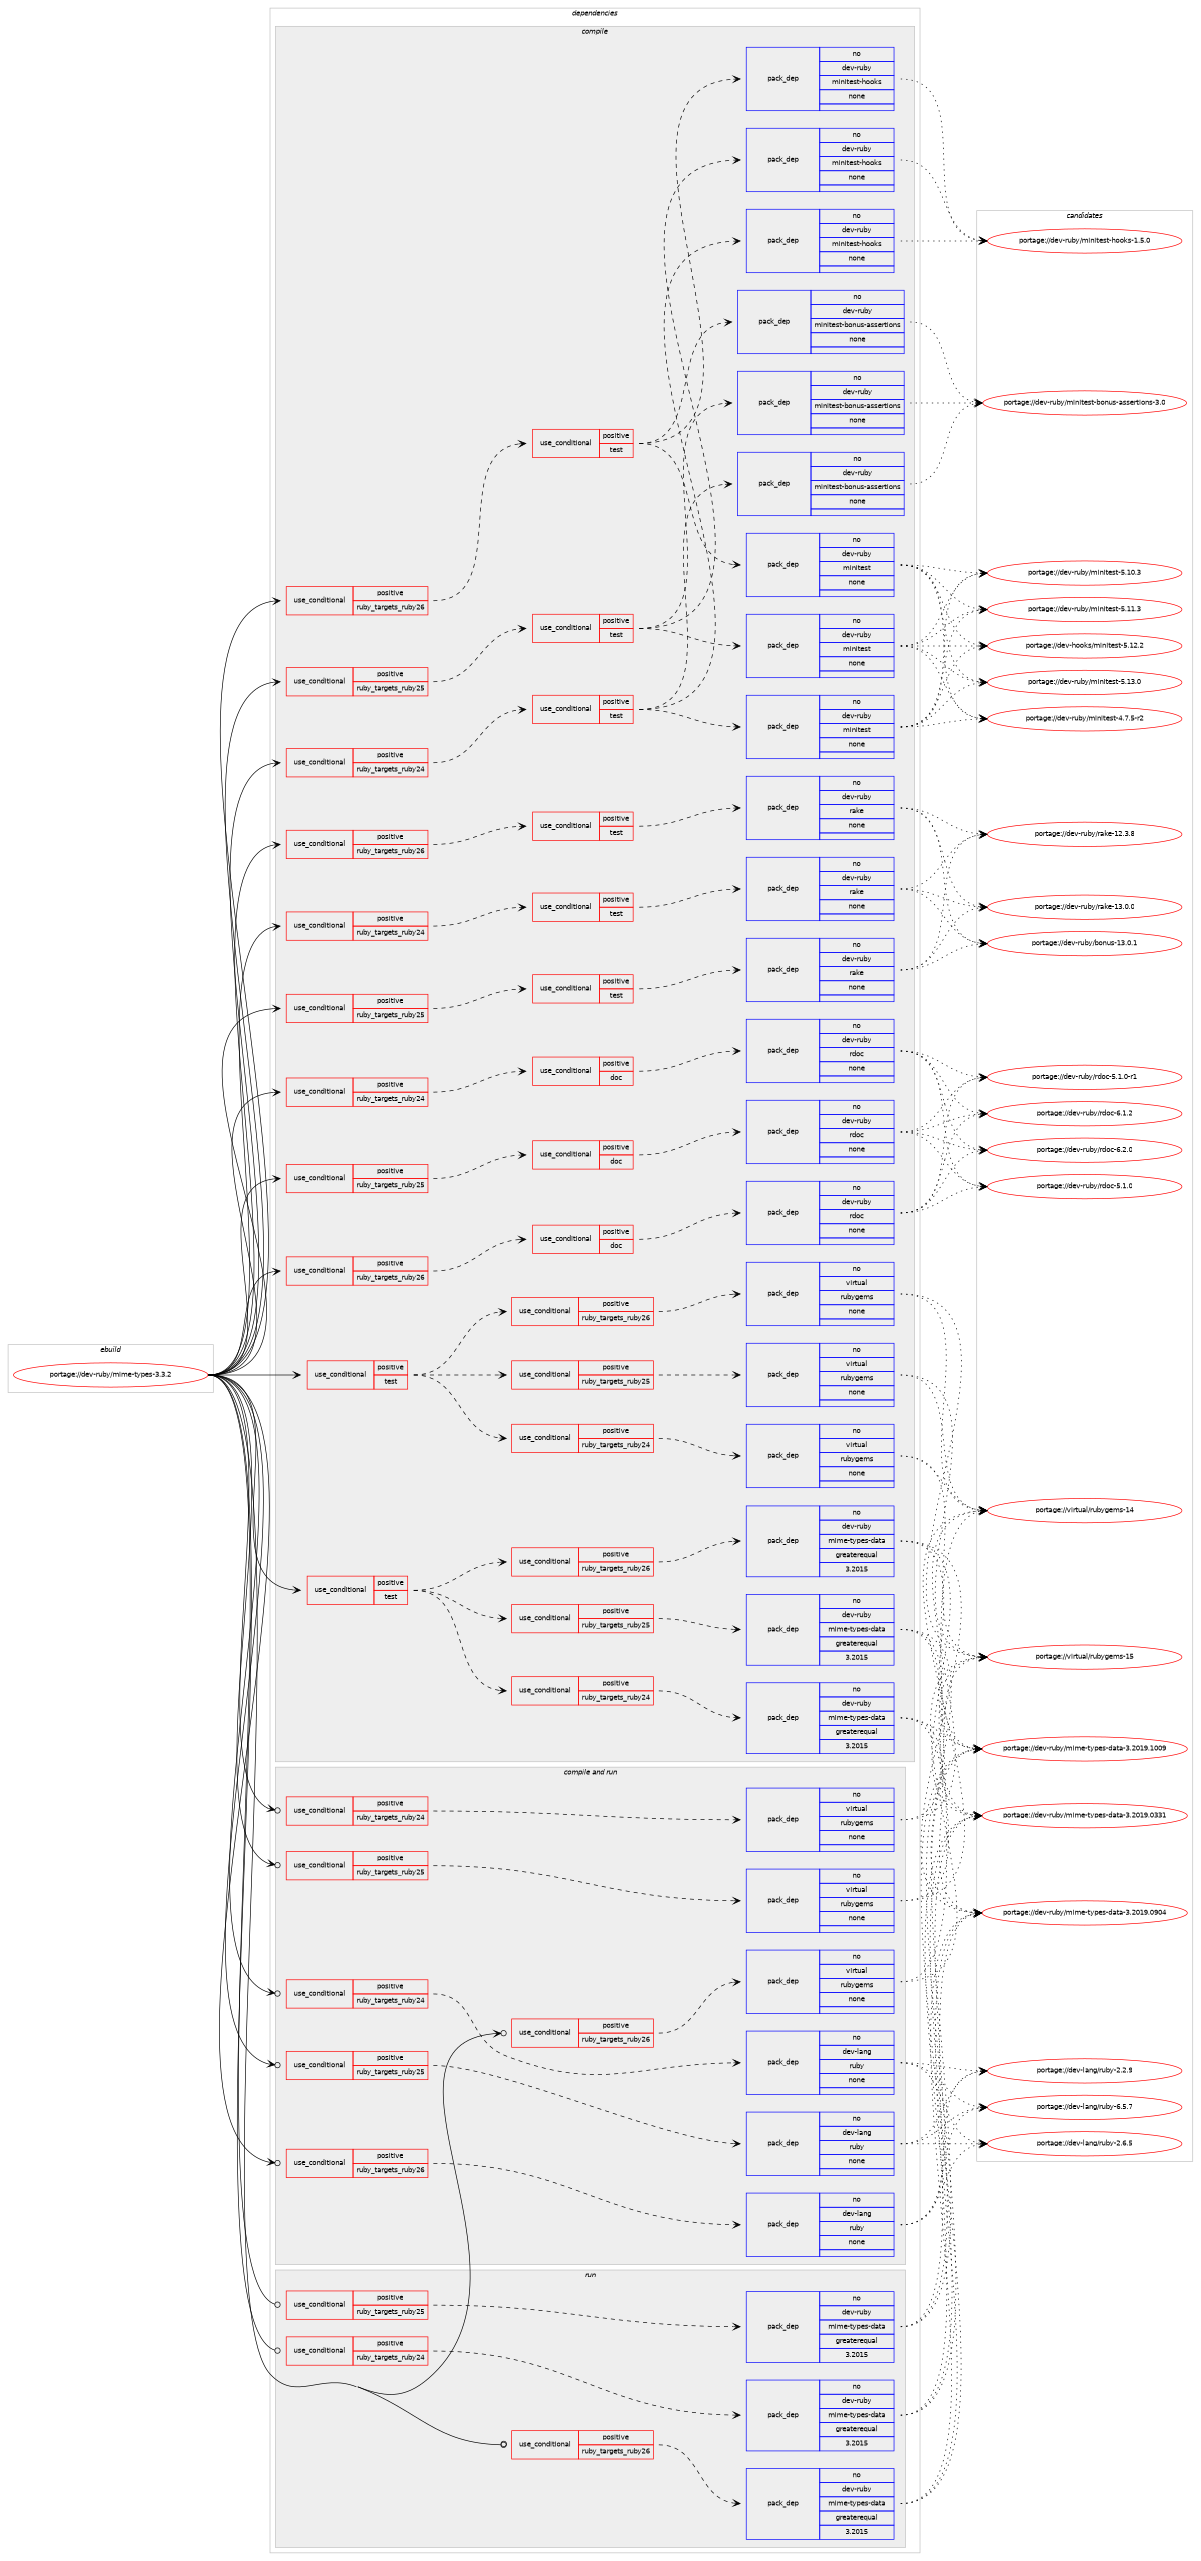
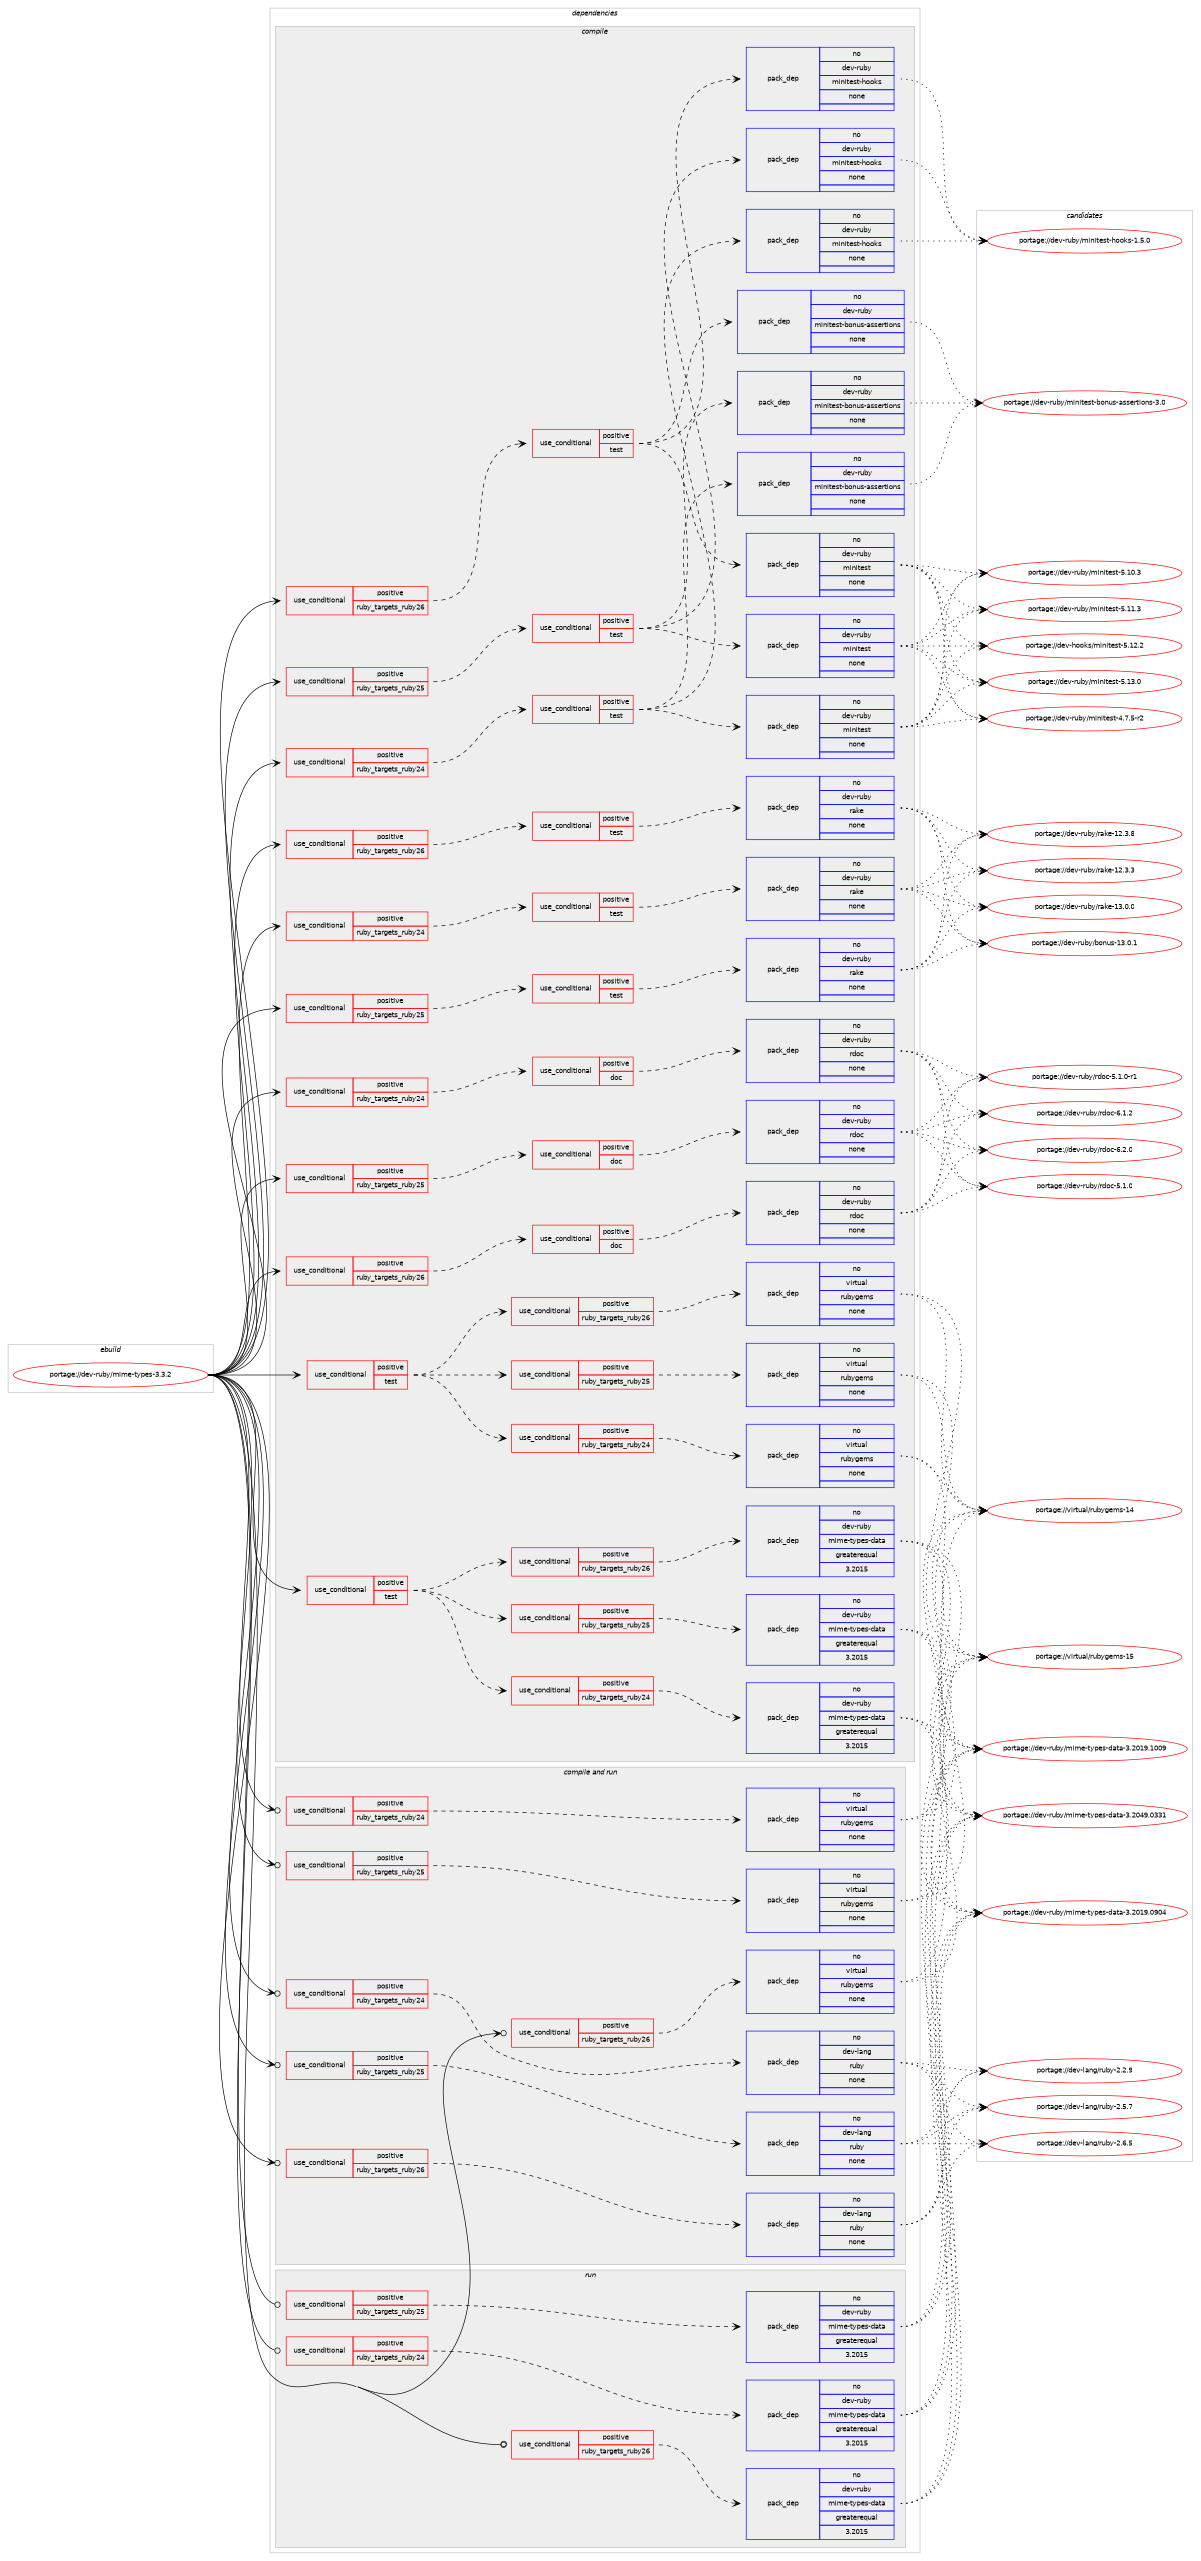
none -> (1085, 871)
(1085, 1816) -> (1085, 1816)
(1085, 2107) -> (1085, 2107)
